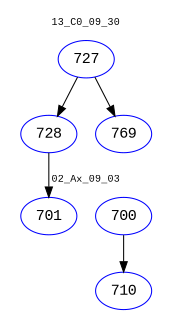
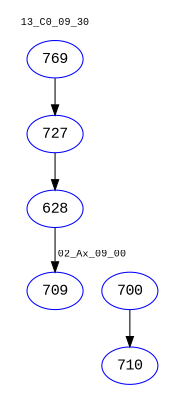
(103, 92) -> (55, 92)
(49, 134) -> (55, 209)
(86, 179) -> (92, 254)
(49, 216) -> (55, 291)
